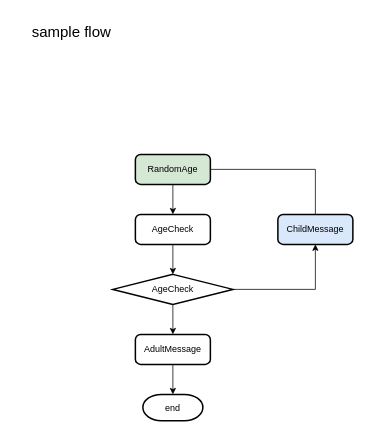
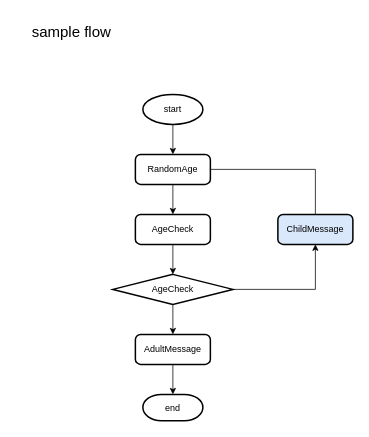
none -> (173, 109)
none -> (173, 125)
(173, 169) -> (173, 169)
